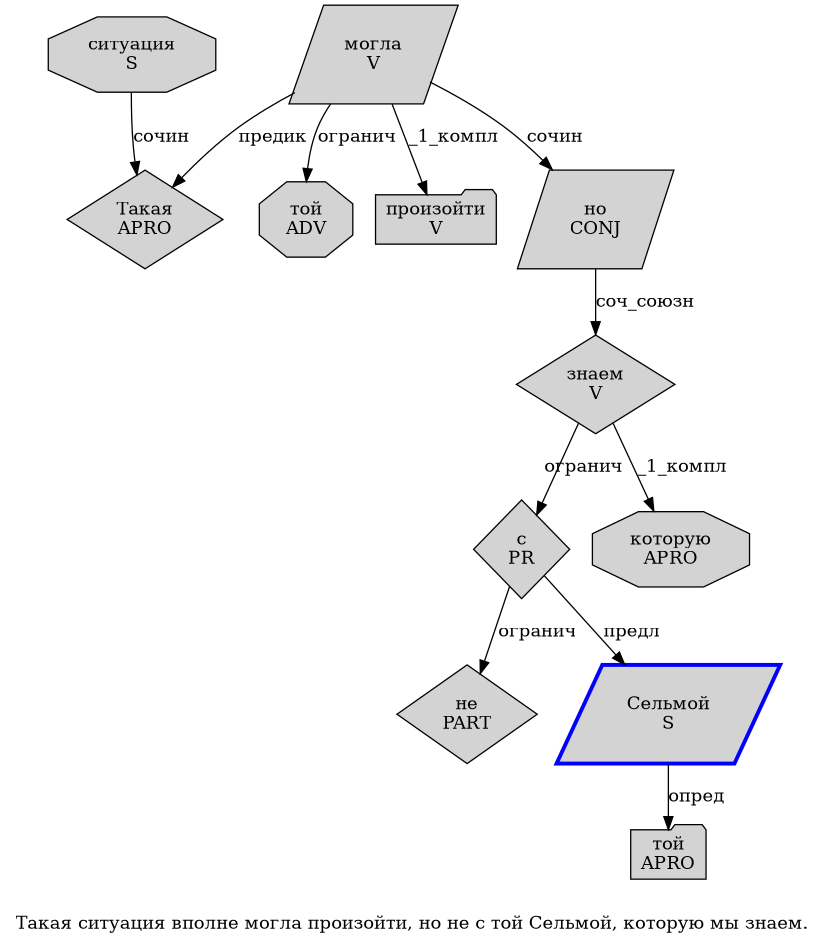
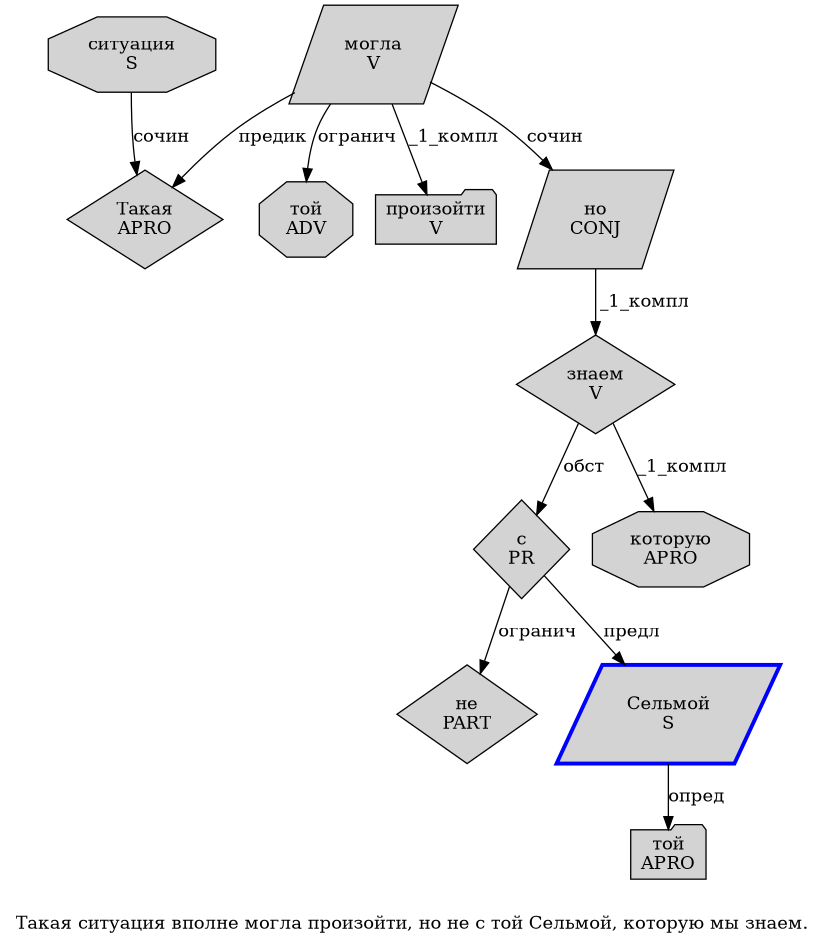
(645, 302) -> (645, 302)
(584, 467) -> (584, 467)
